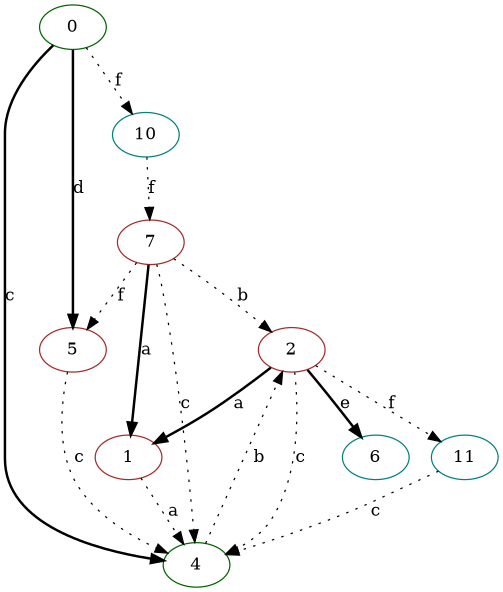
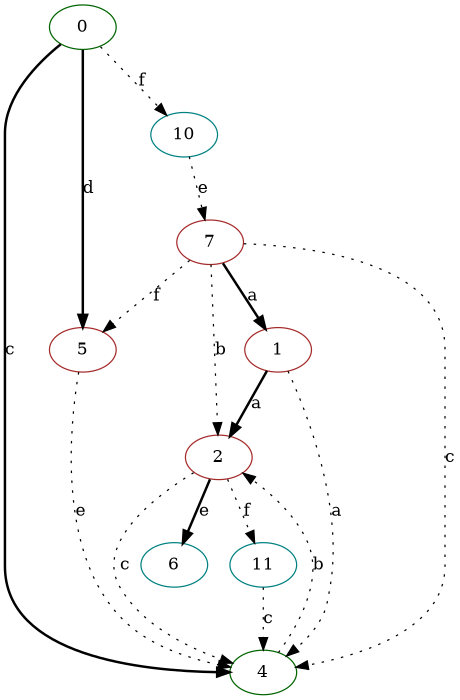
(152, 189) -> (203, 189)
(220, 405) -> (252, 398)
(79, 457) -> (81, 511)
